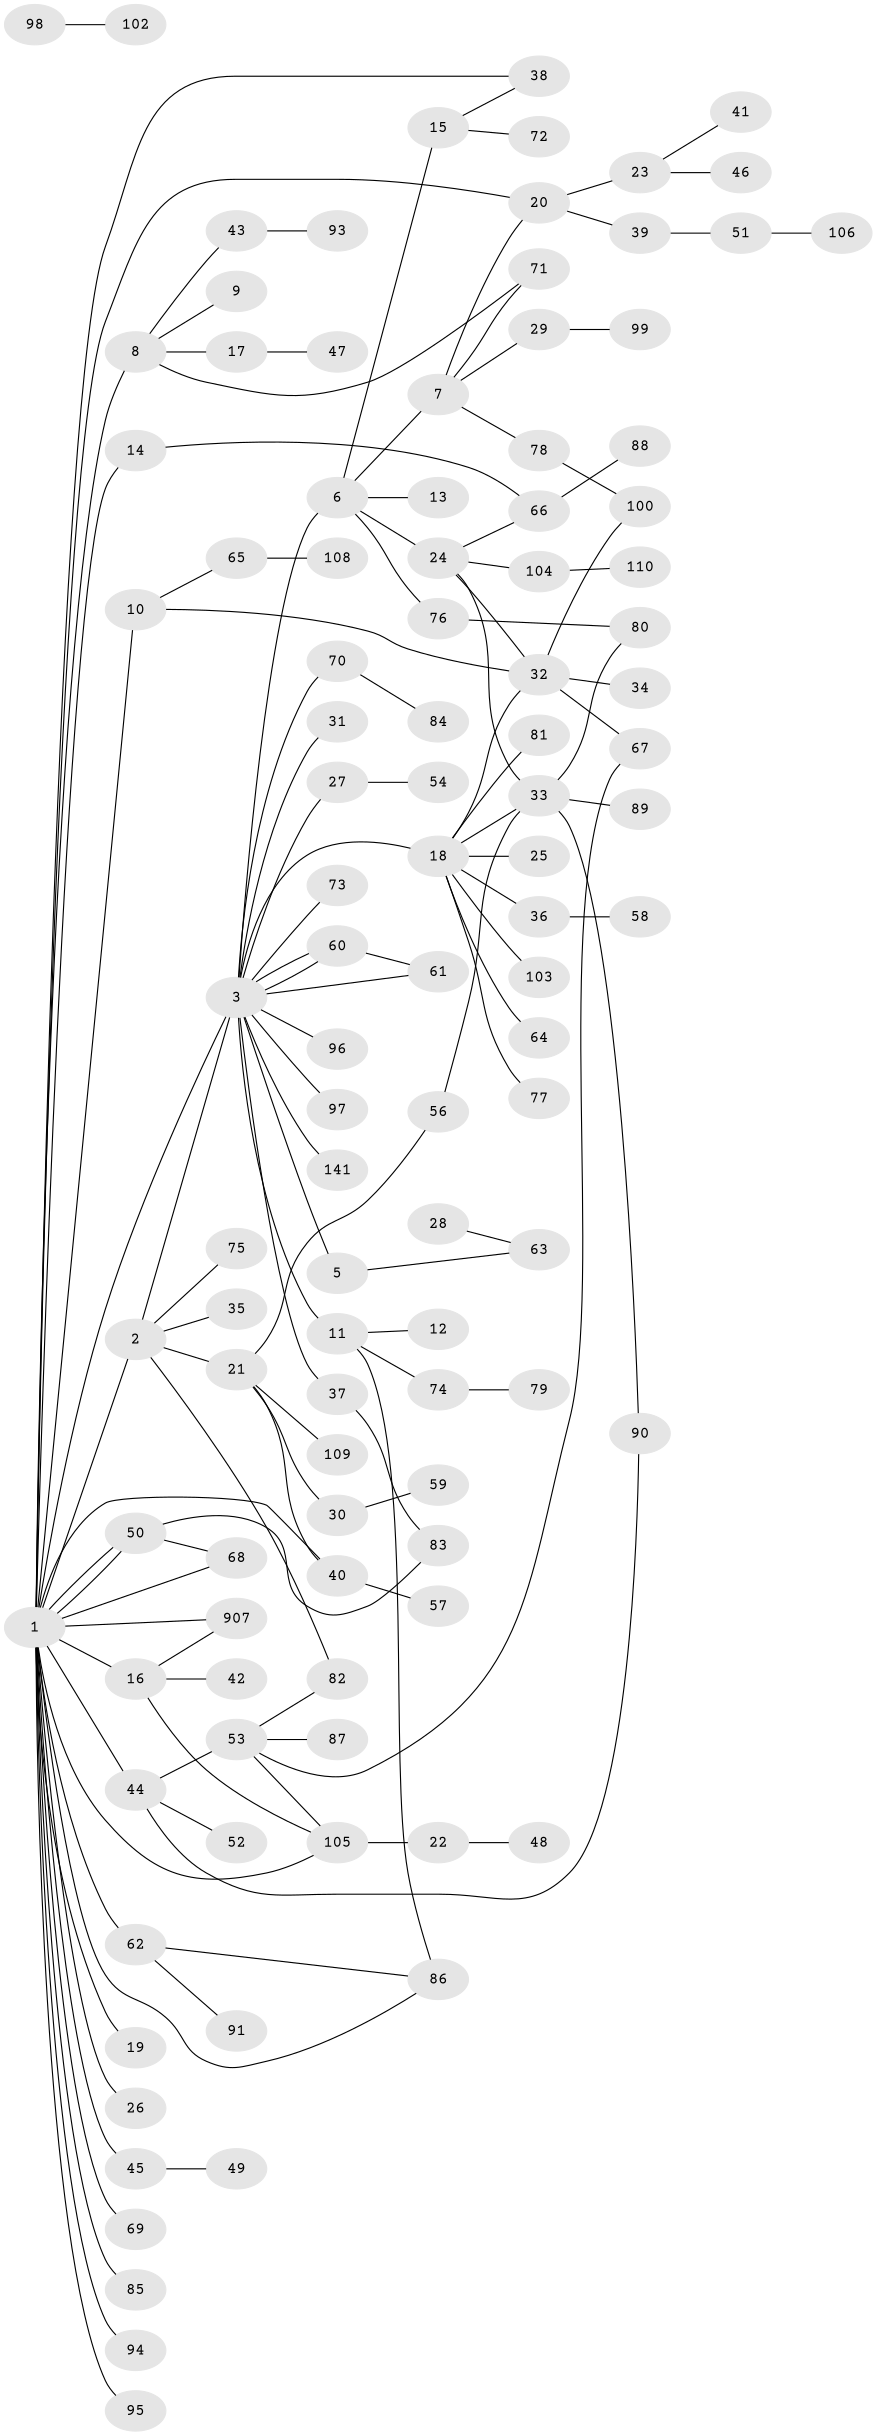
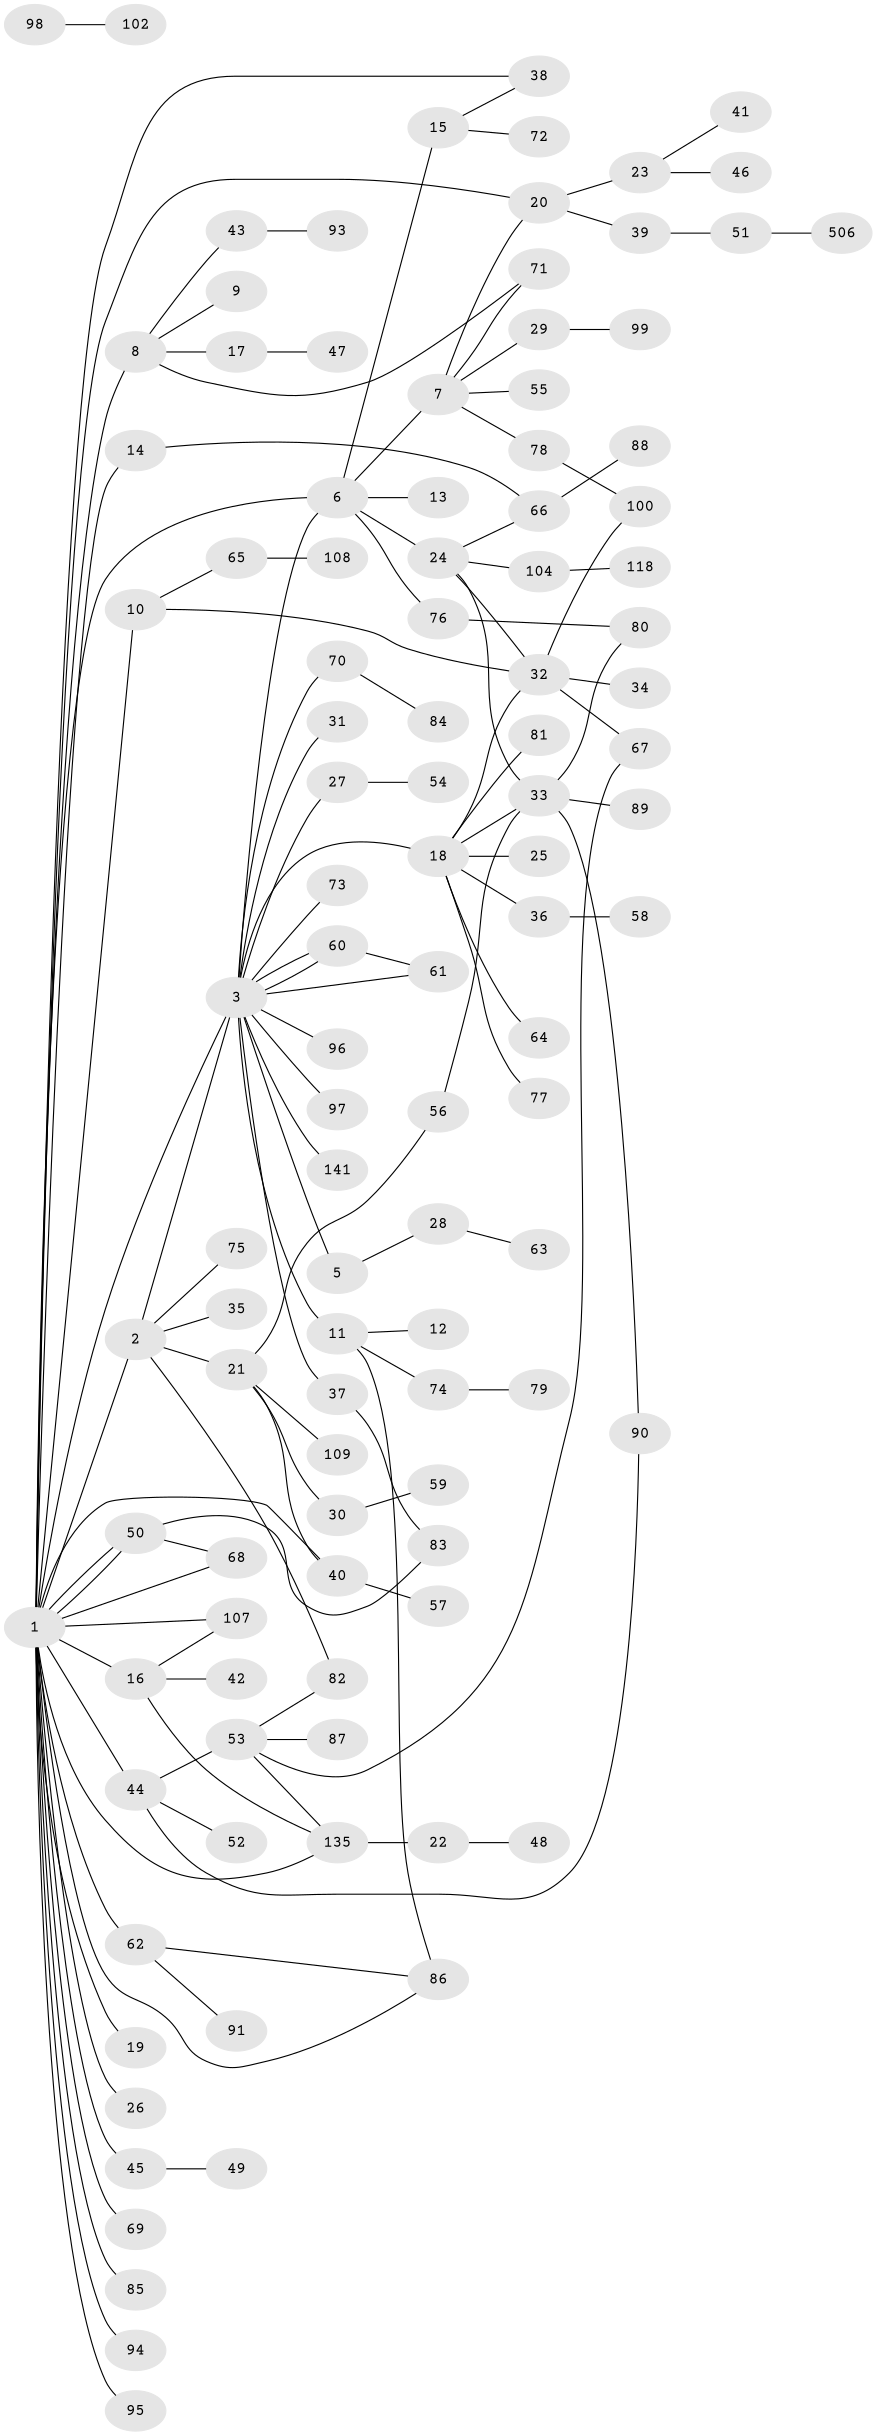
(842, 233) -> (842, 233)
none -> (539, 390)
(640, 567) -> (640, 567)
(539, 977) -> none
none -> (54, 979)
(438, 1261) -> (388, 1249)
(236, 1618) -> (236, 1618)
(337, 1843) -> (337, 1843)
